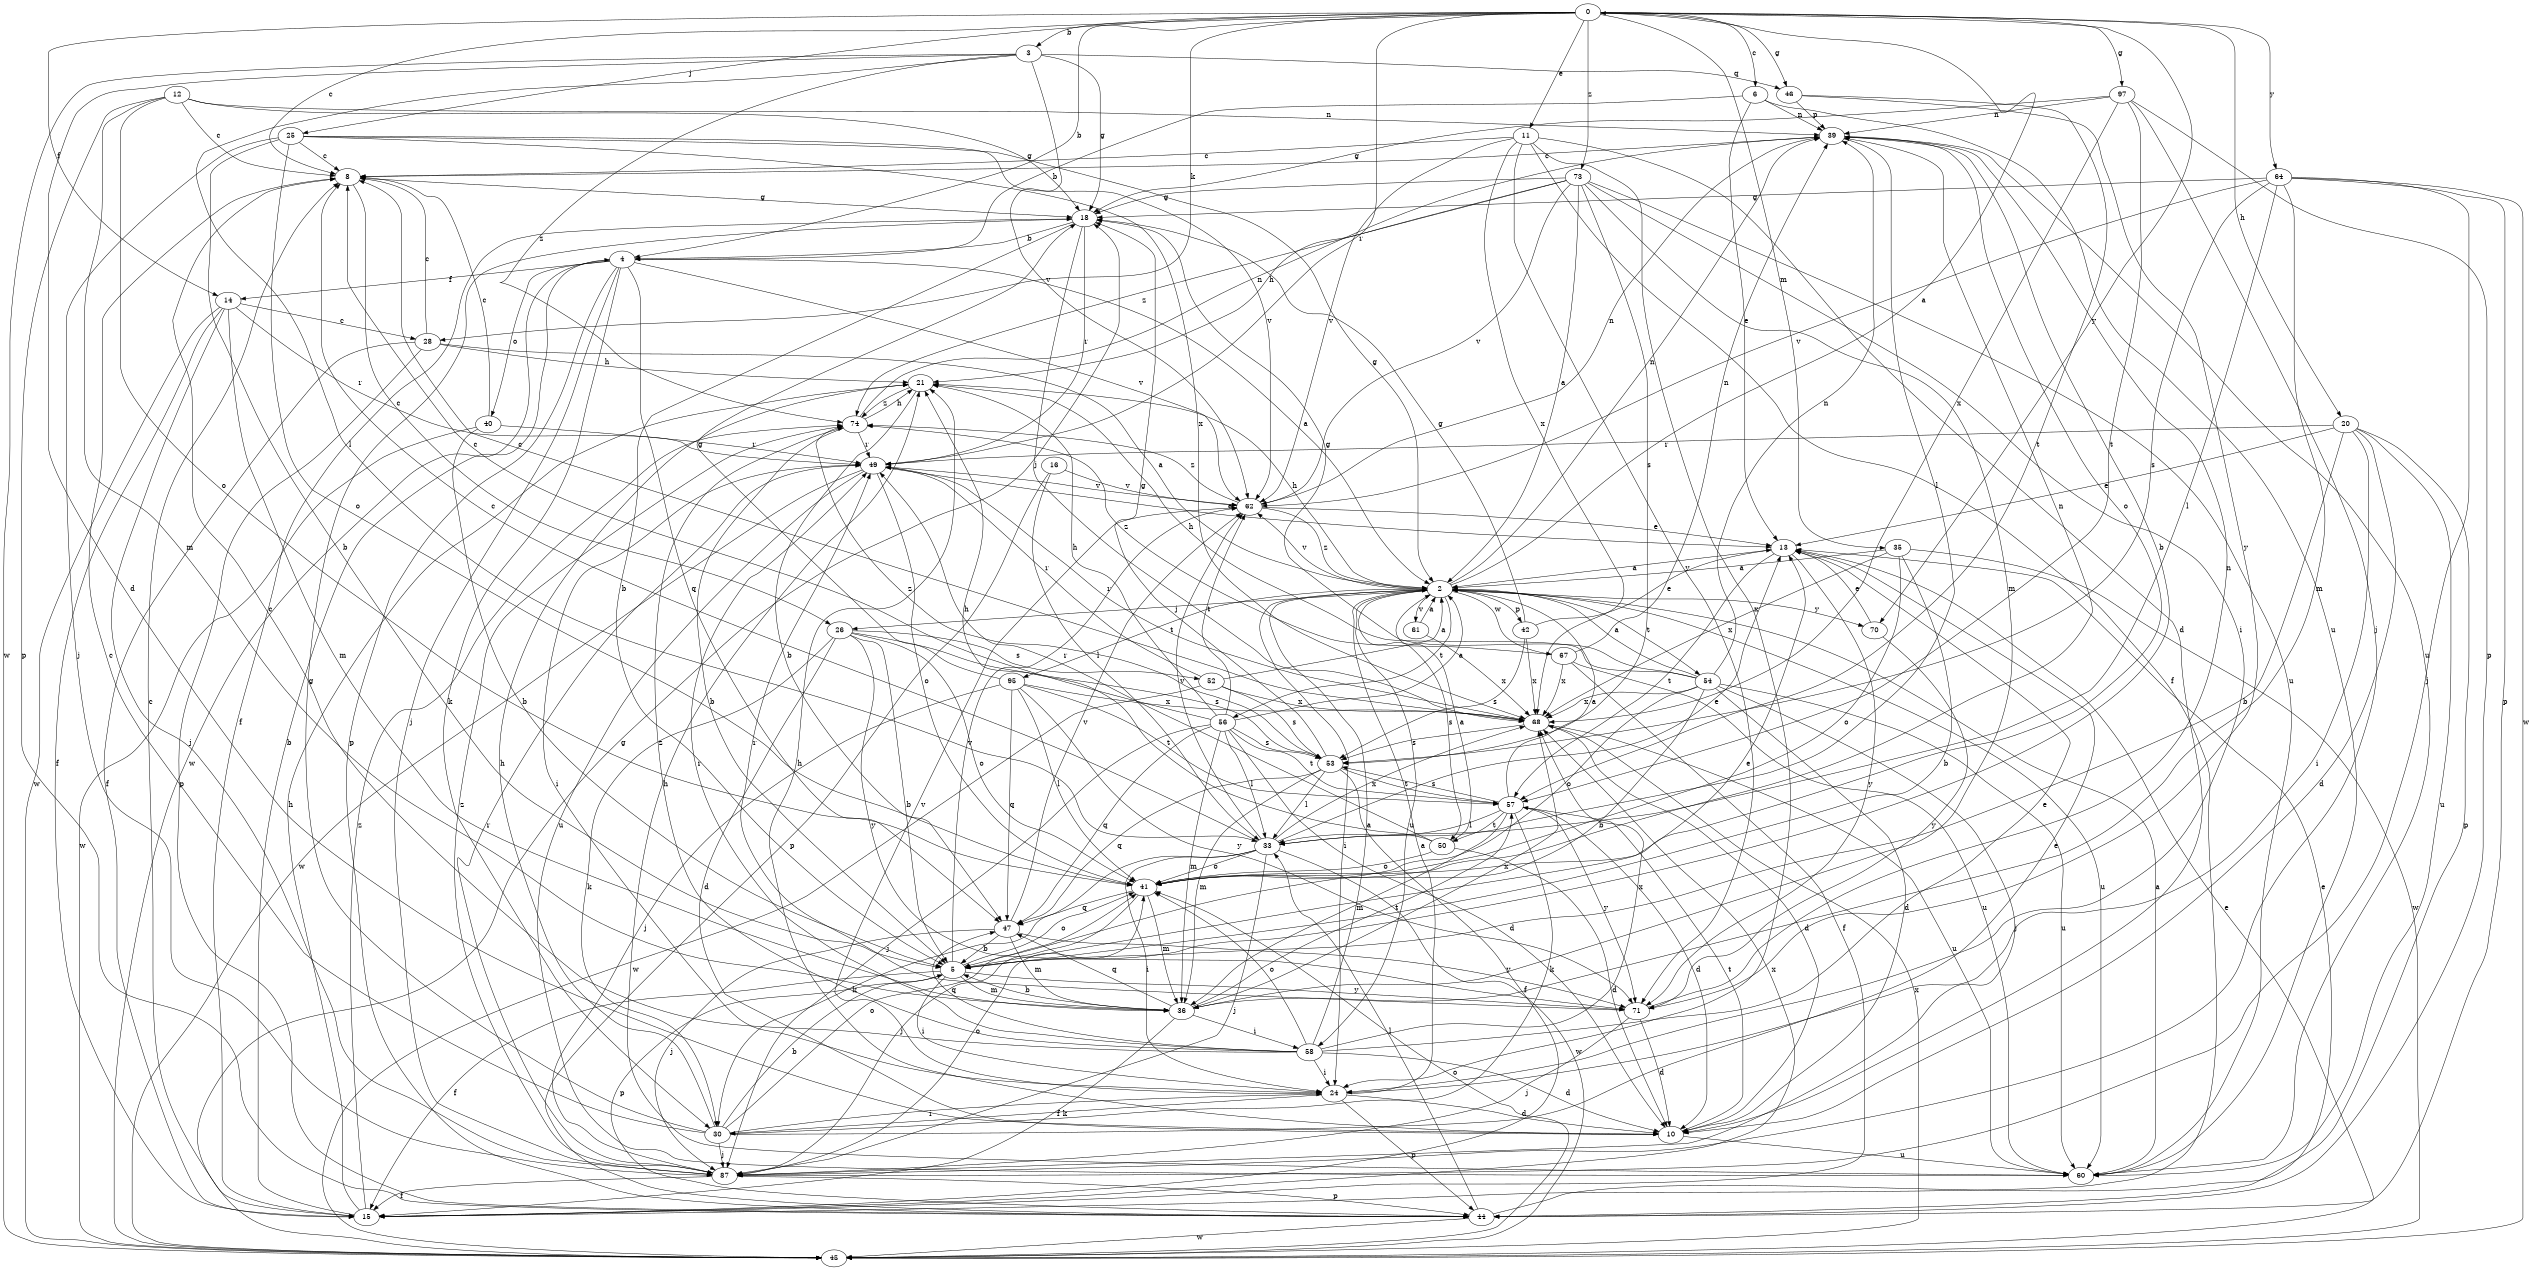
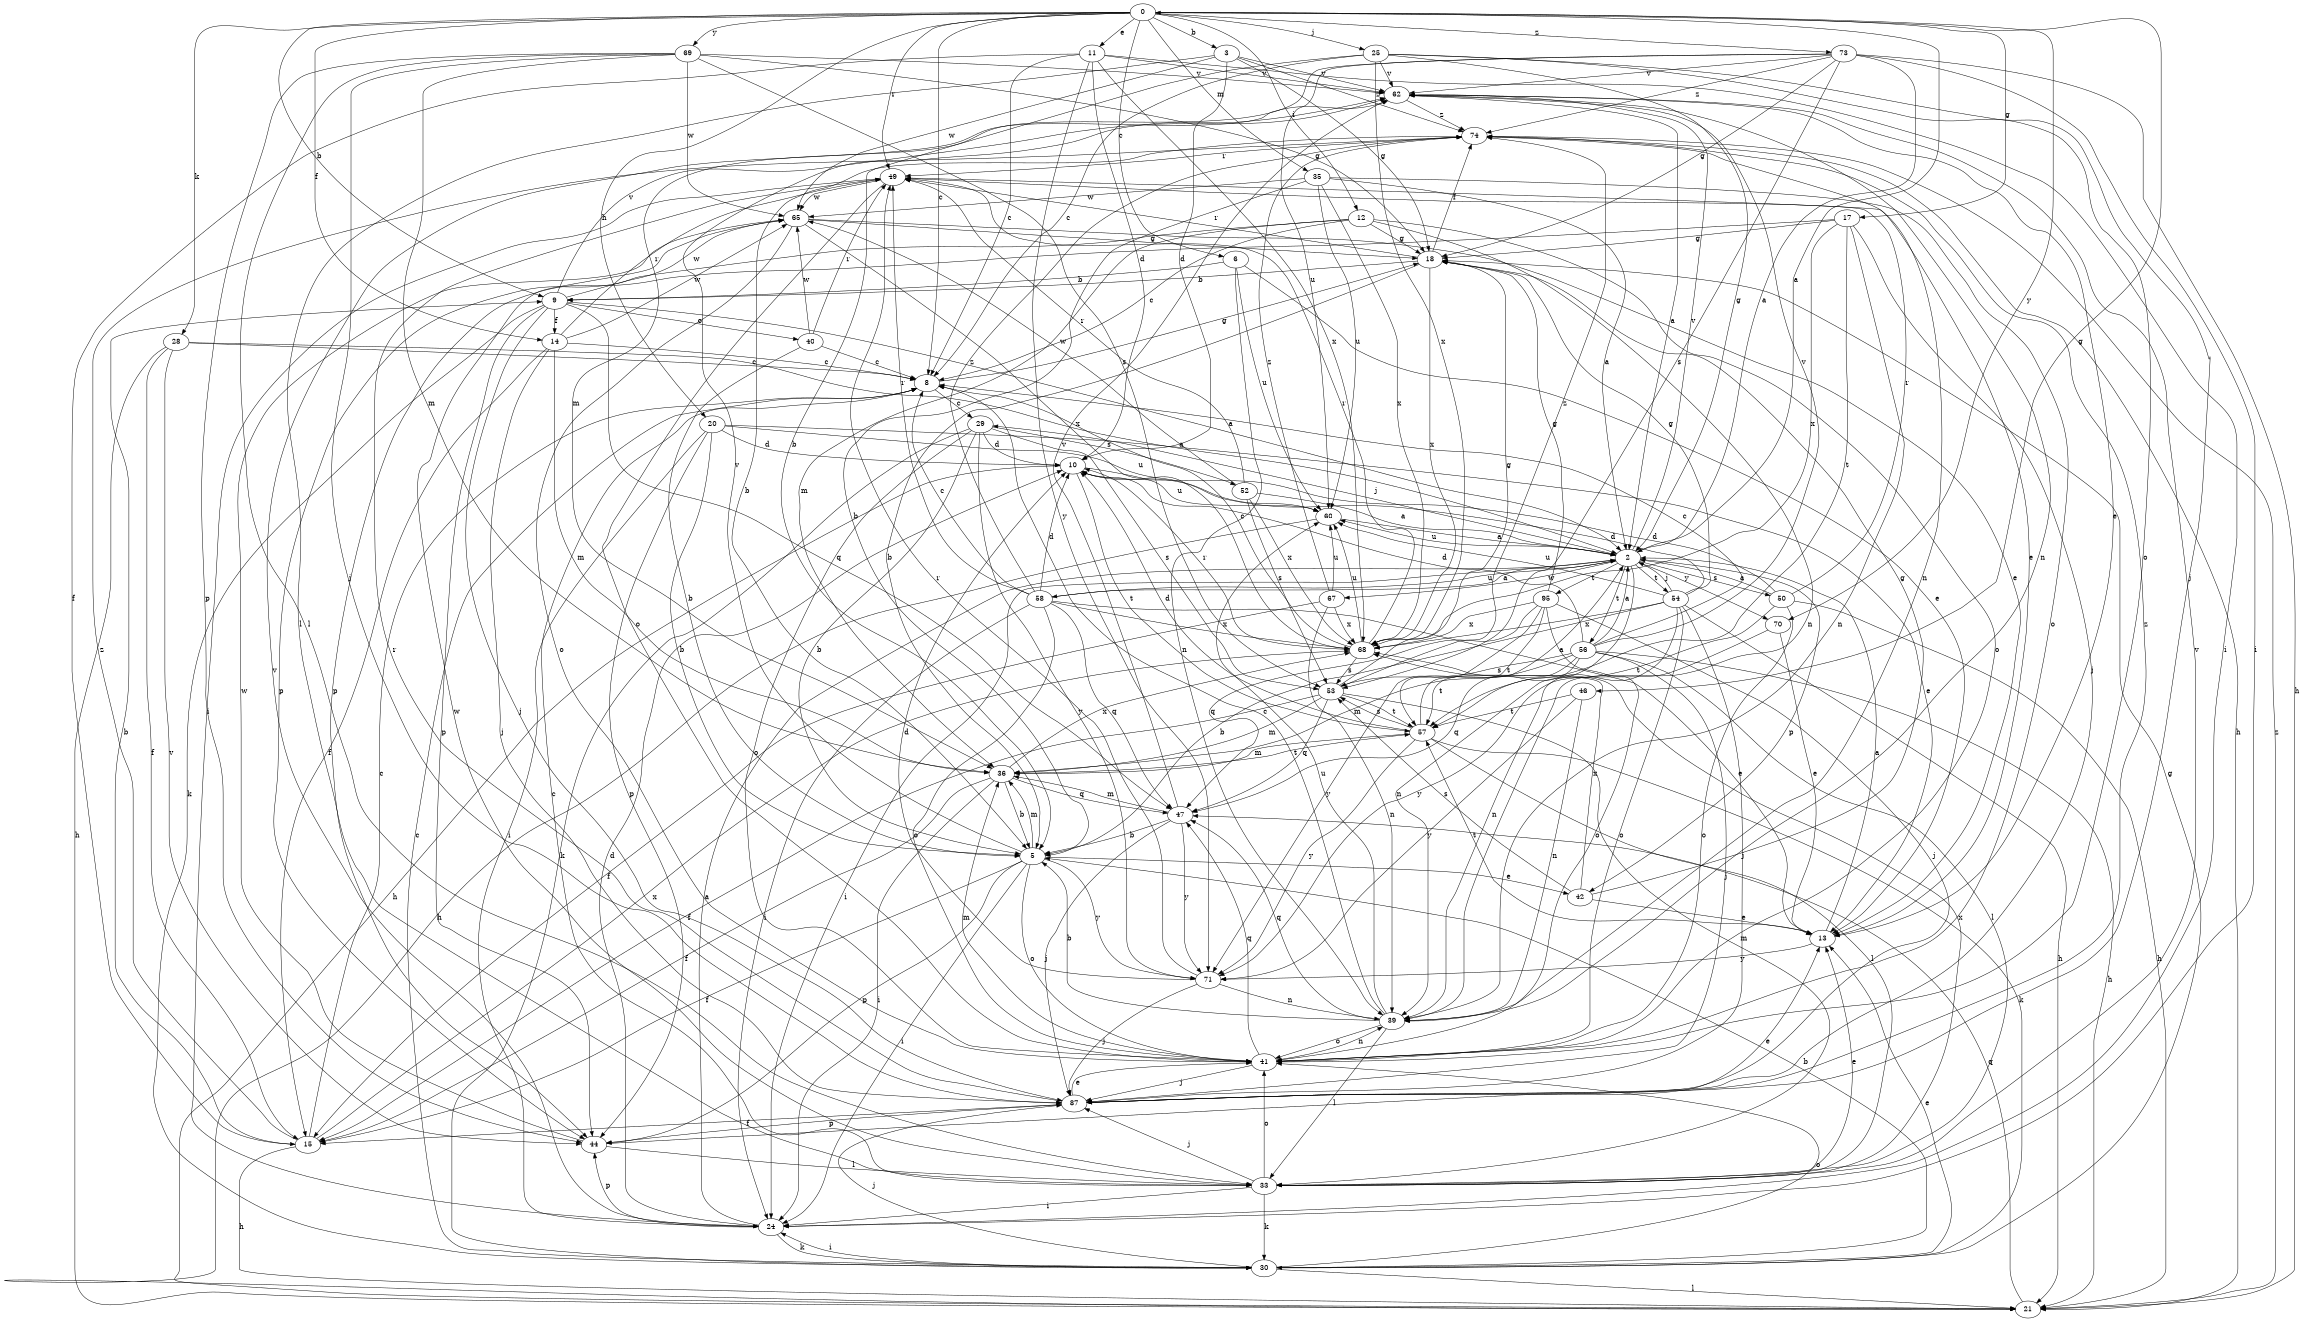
(1409, 65) -> none
none -> (1277, 92)
(2122, 95) -> (1847, 218)
(1815, 115) -> (1555, 856)
(2279, 177) -> (688, 54)
(622, 260) -> (555, 301)
(326, 321) -> (739, 356)
(1217, 421) -> none
(1612, 443) -> none
(1036, 466) -> (1432, 445)
(1054, 466) -> none
(326, 470) -> (1449, 205)
(1059, 484) -> none
(1326, 548) -> (1673, 321)
(1209, 610) -> (1804, 363)
(1756, 610) -> (2225, 650)
(840, 630) -> (980, 424)
(1416, 630) -> none
(1617, 630) -> (1667, 579)
(790, 656) -> (1991, 1062)
(503, 764) -> (1693, 1289)
(182, 785) -> (171, 753)
(1059, 785) -> (1597, 836)
(1306, 805) -> (1744, 939)
(1484, 829) -> (1617, 672)
(1478, 884) -> (1306, 865)
(1807, 929) -> (1205, 558)
none -> (1282, 937)
(1243, 1031) -> (878, 994)
(978, 1032) -> (1078, 1083)
(818, 1167) -> (1355, 343)
(834, 1258) -> (796, 218)
